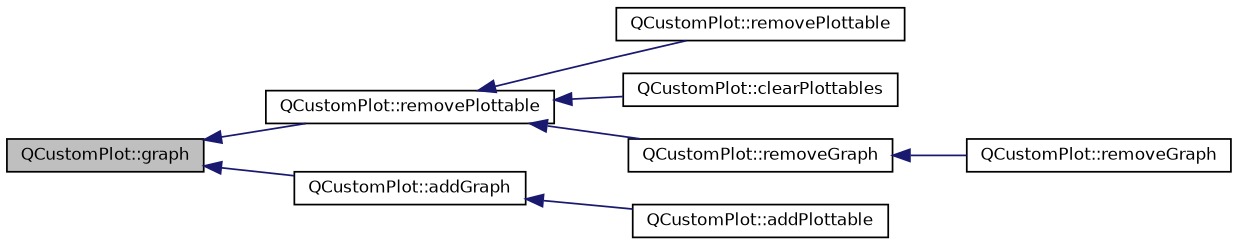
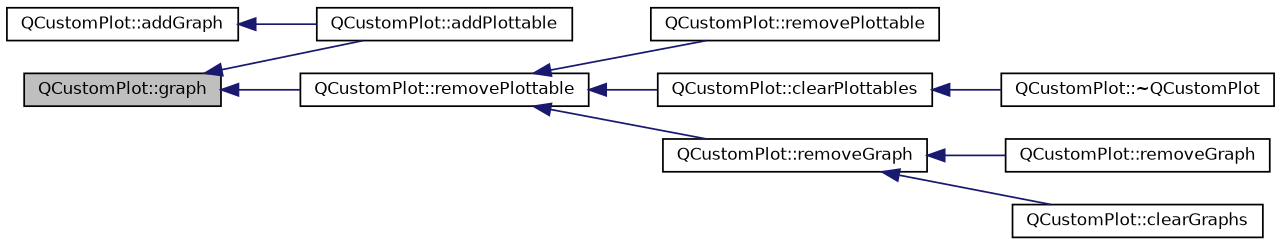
none -> (1138, 90)
(258, 172) -> (292, 55)
none -> (1138, 221)
